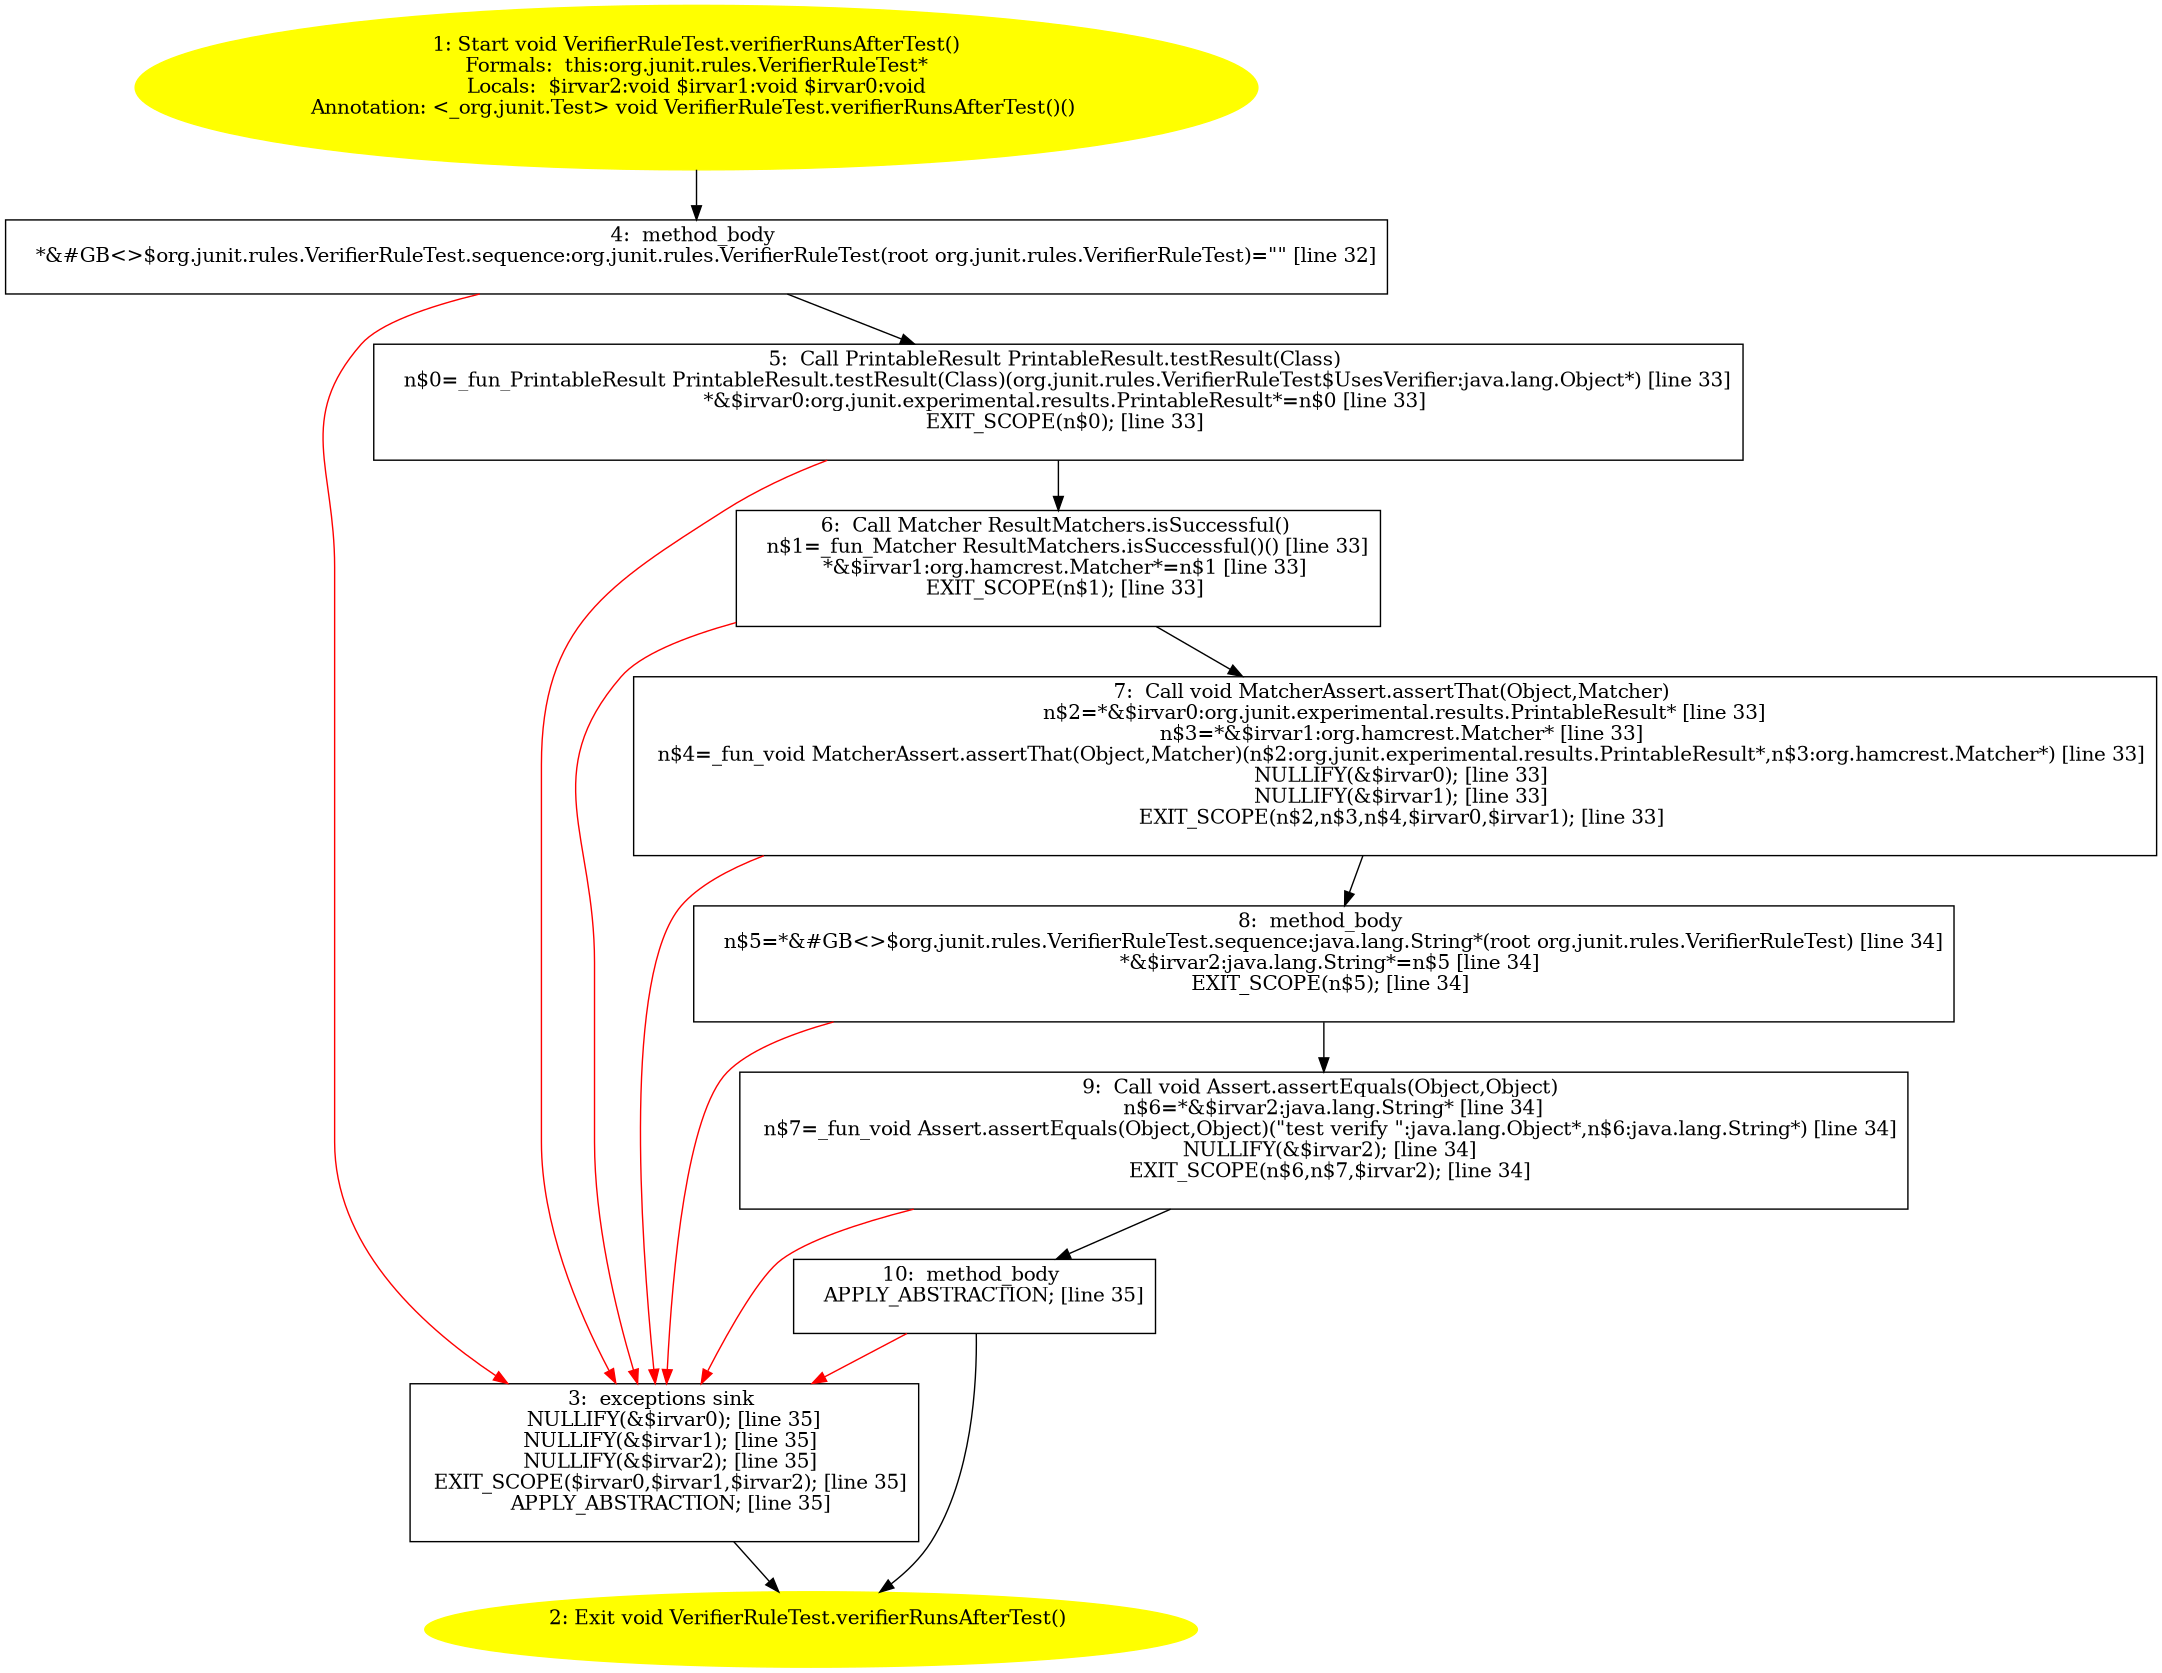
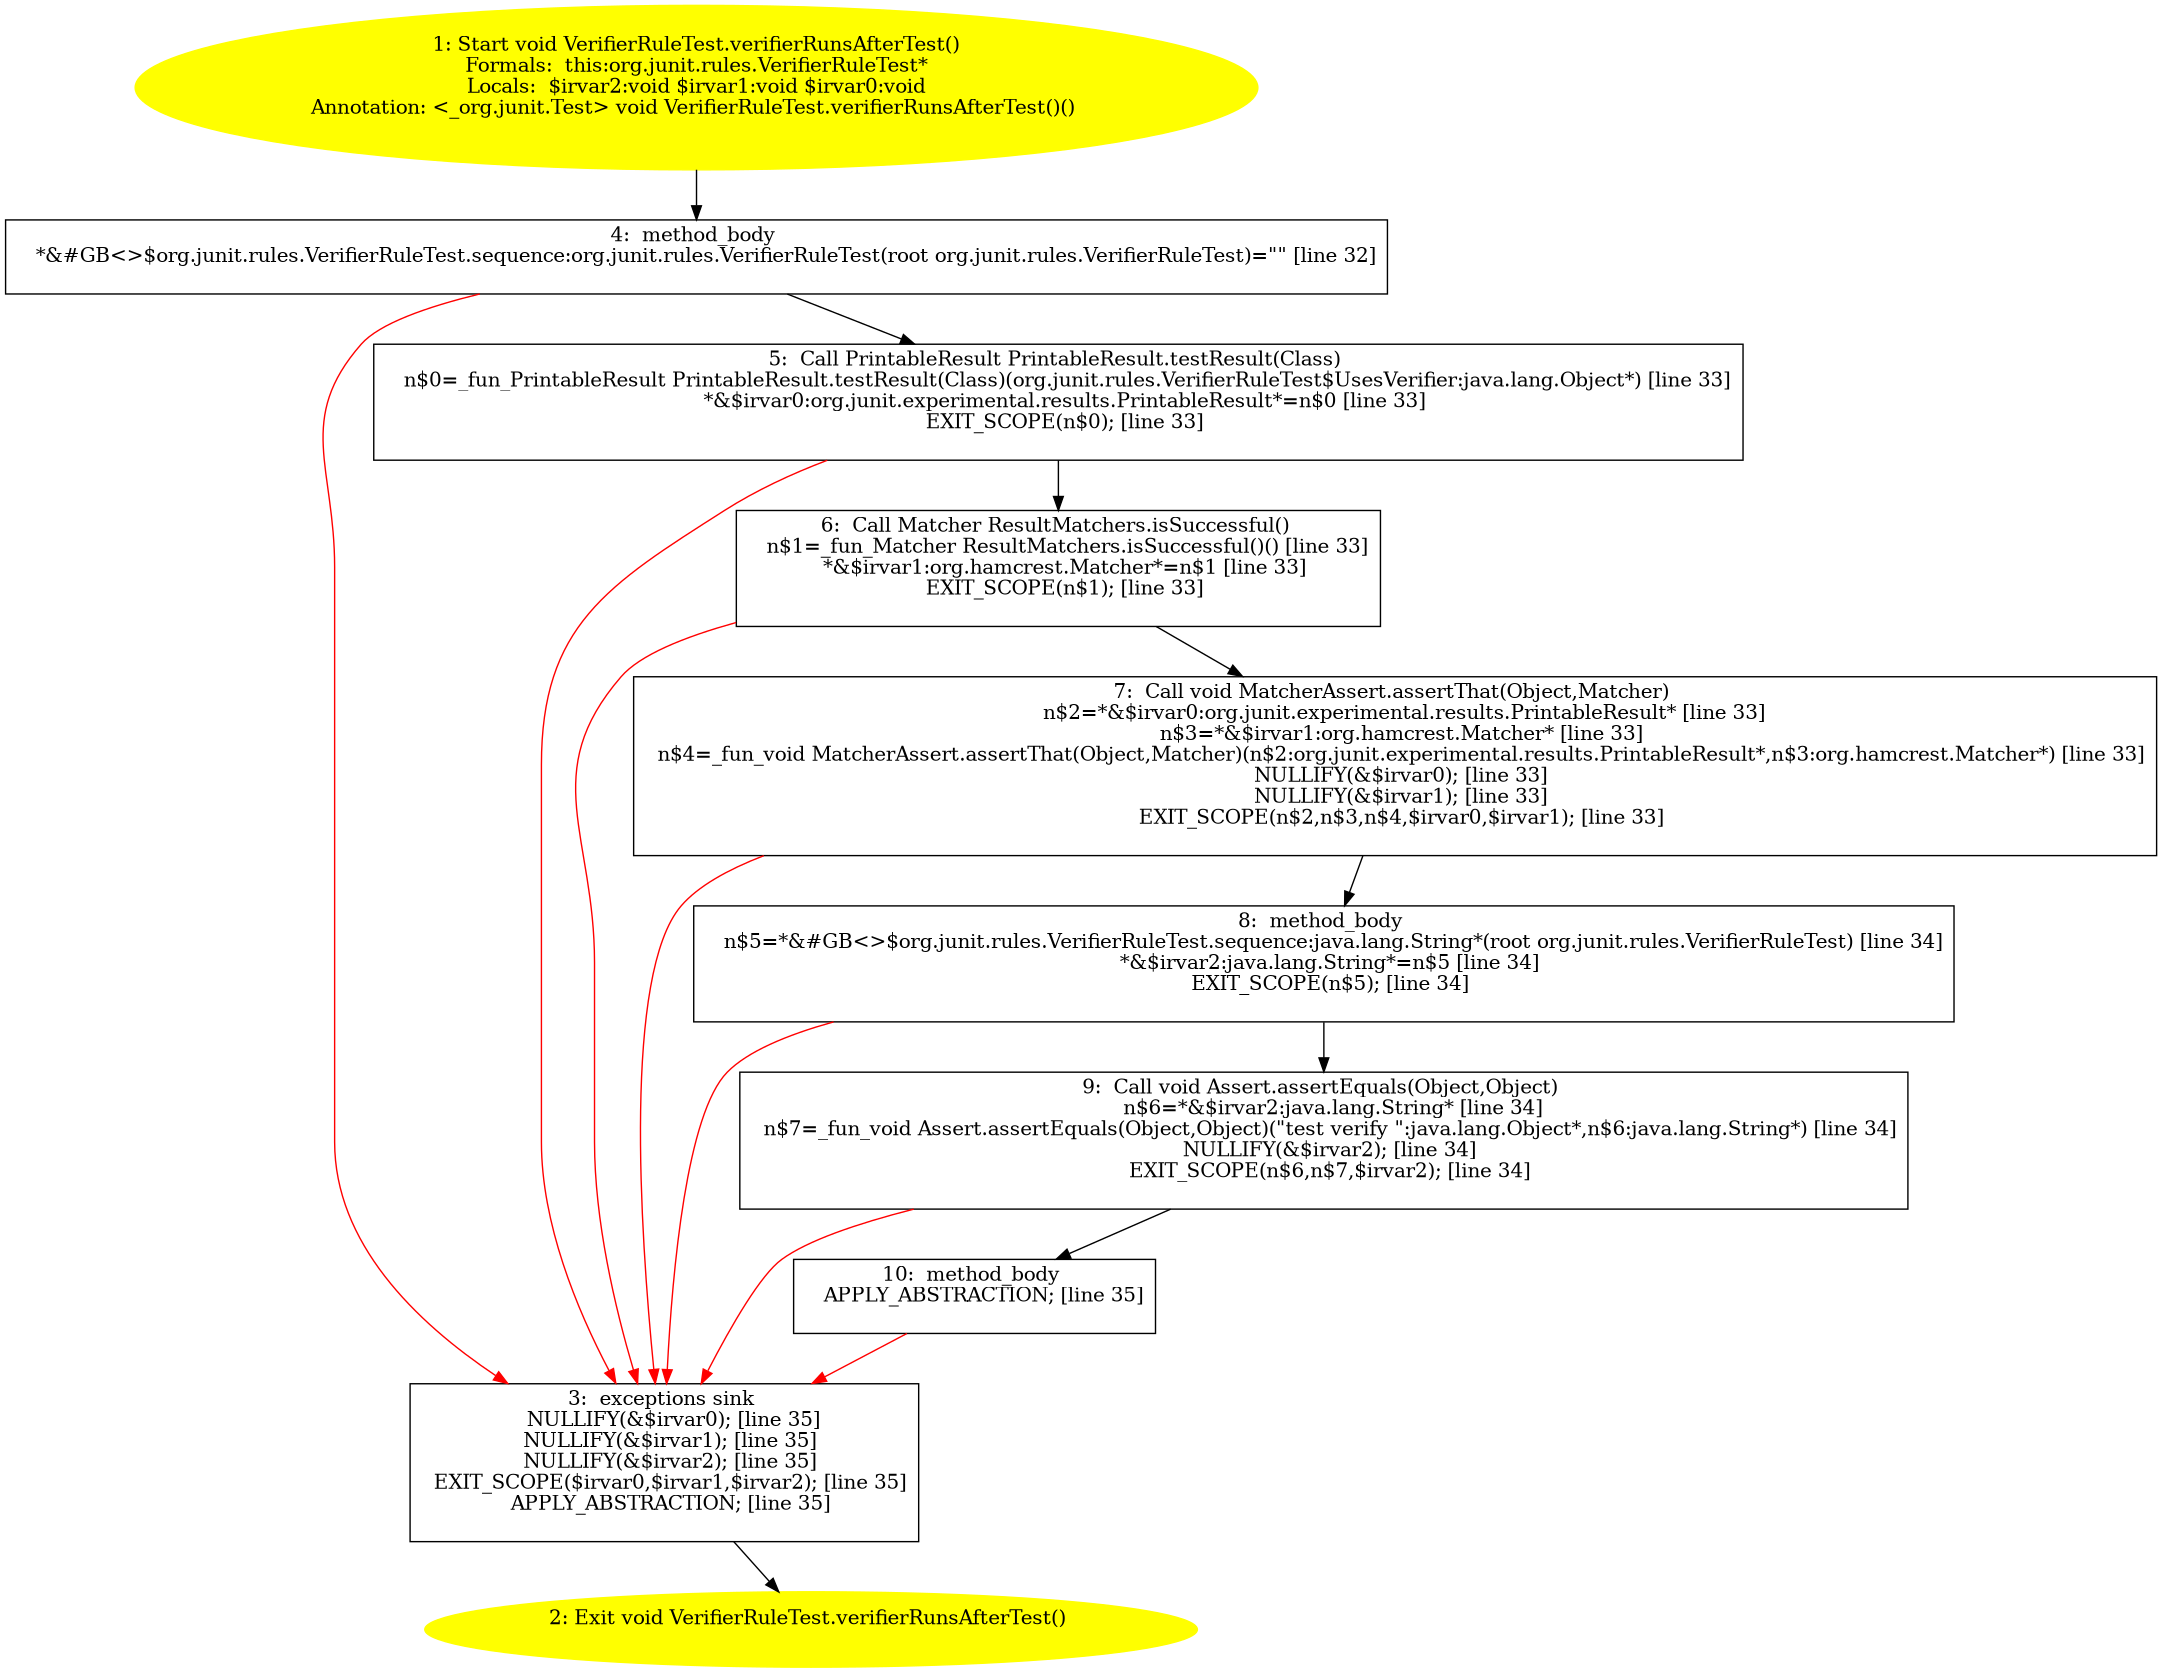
(961, 1469) -> none
